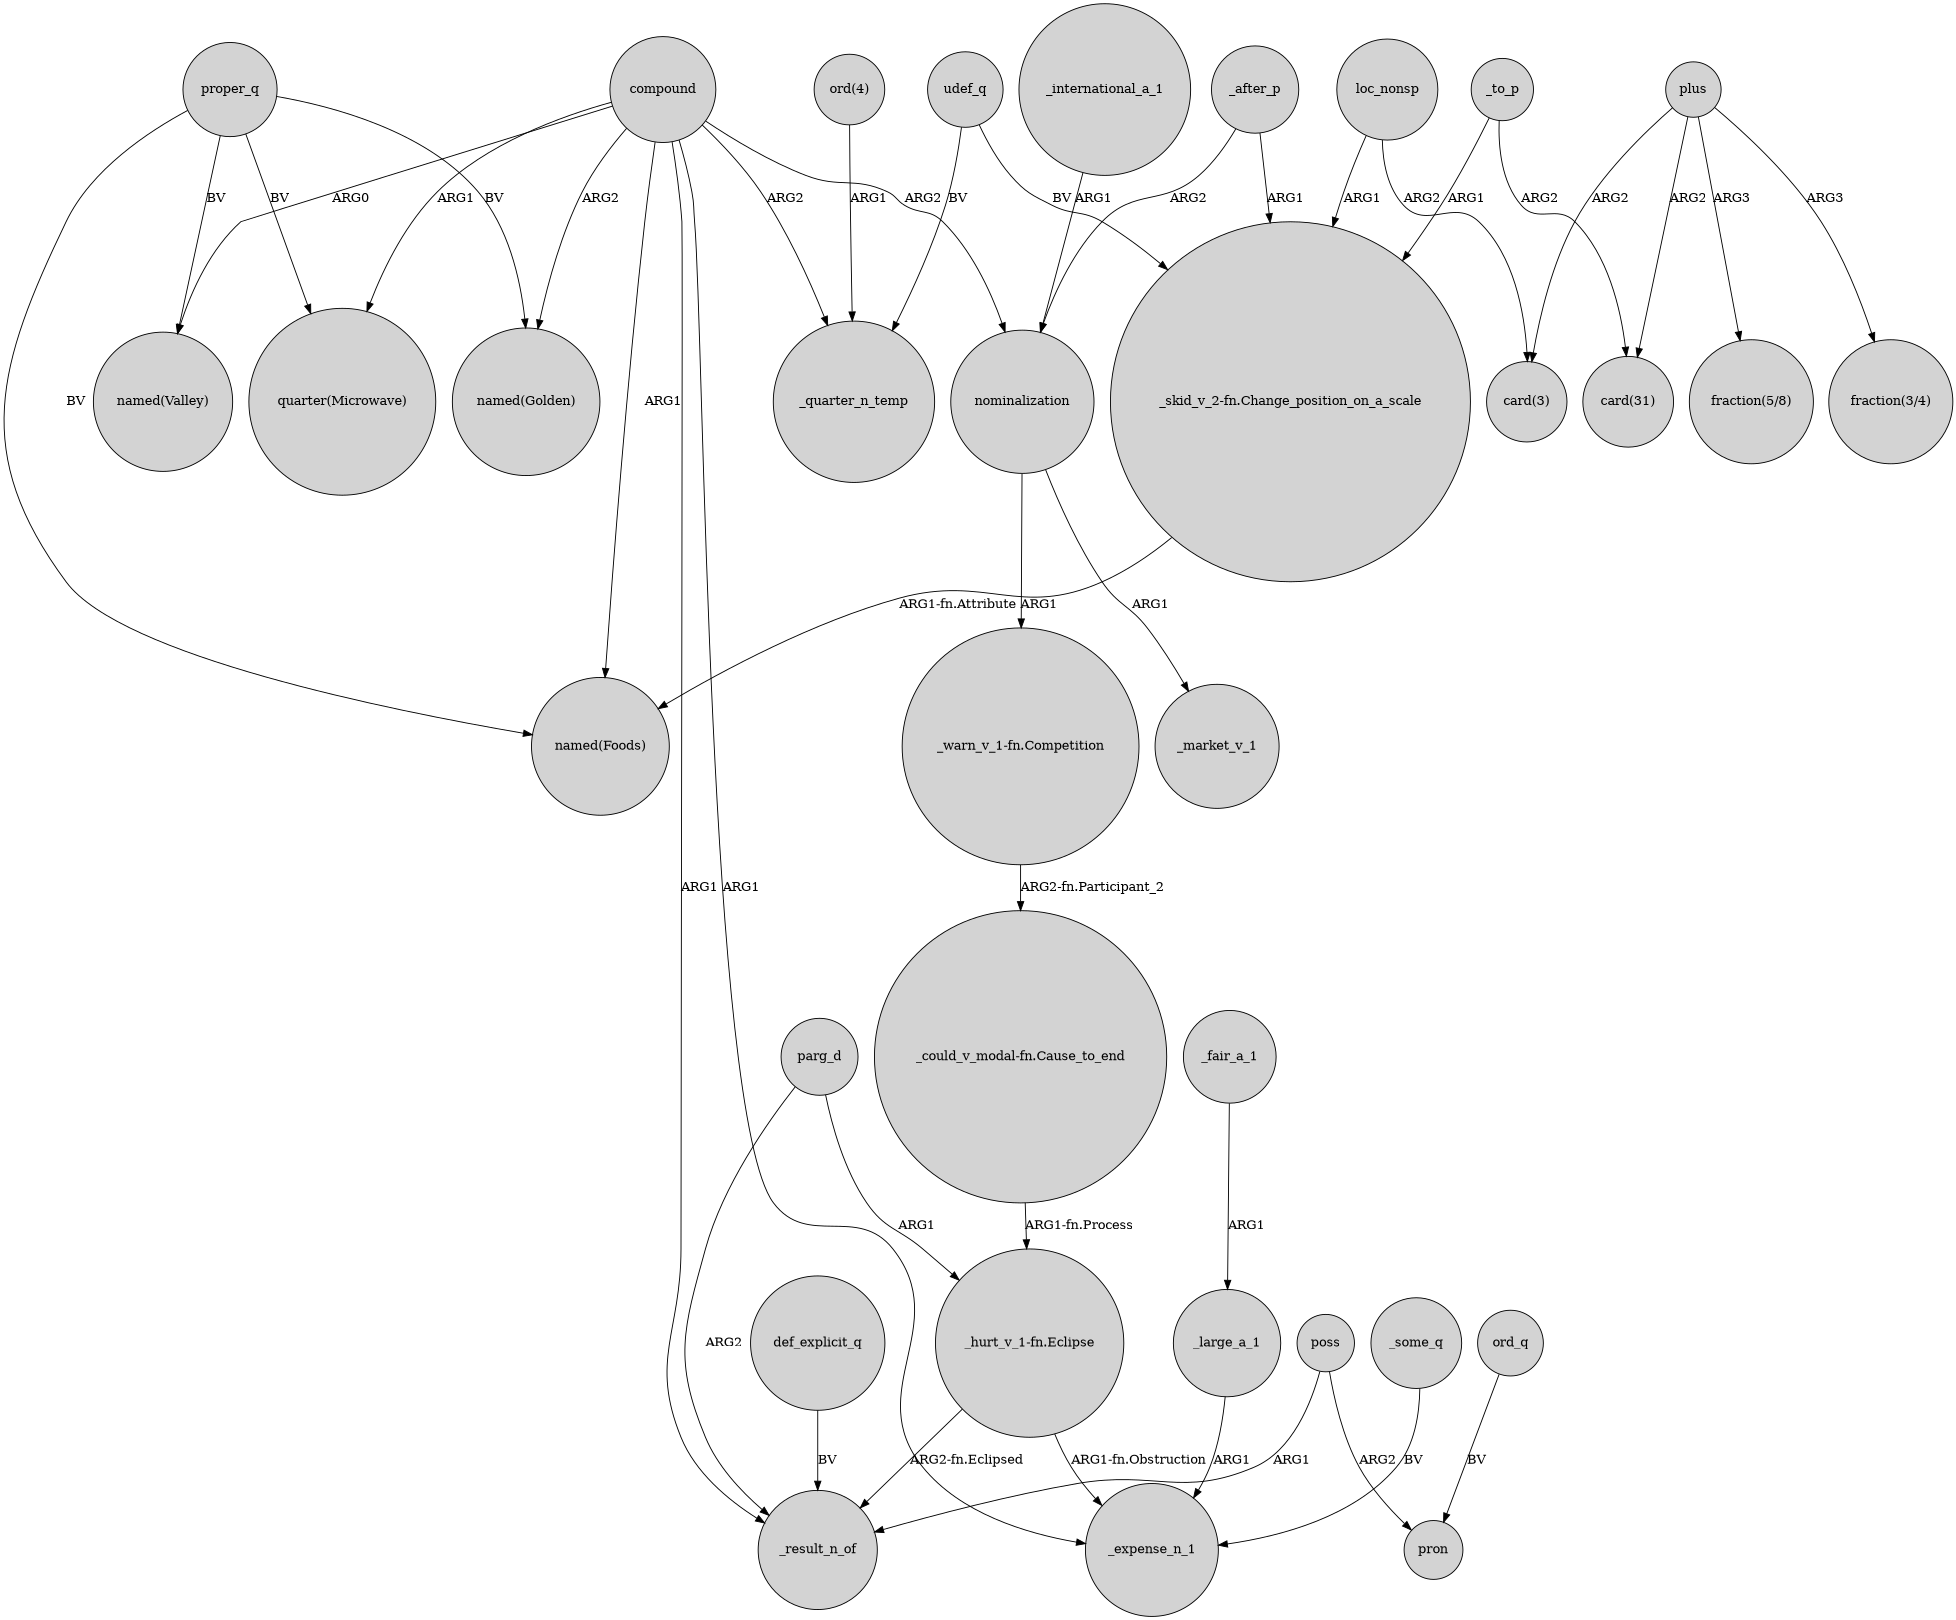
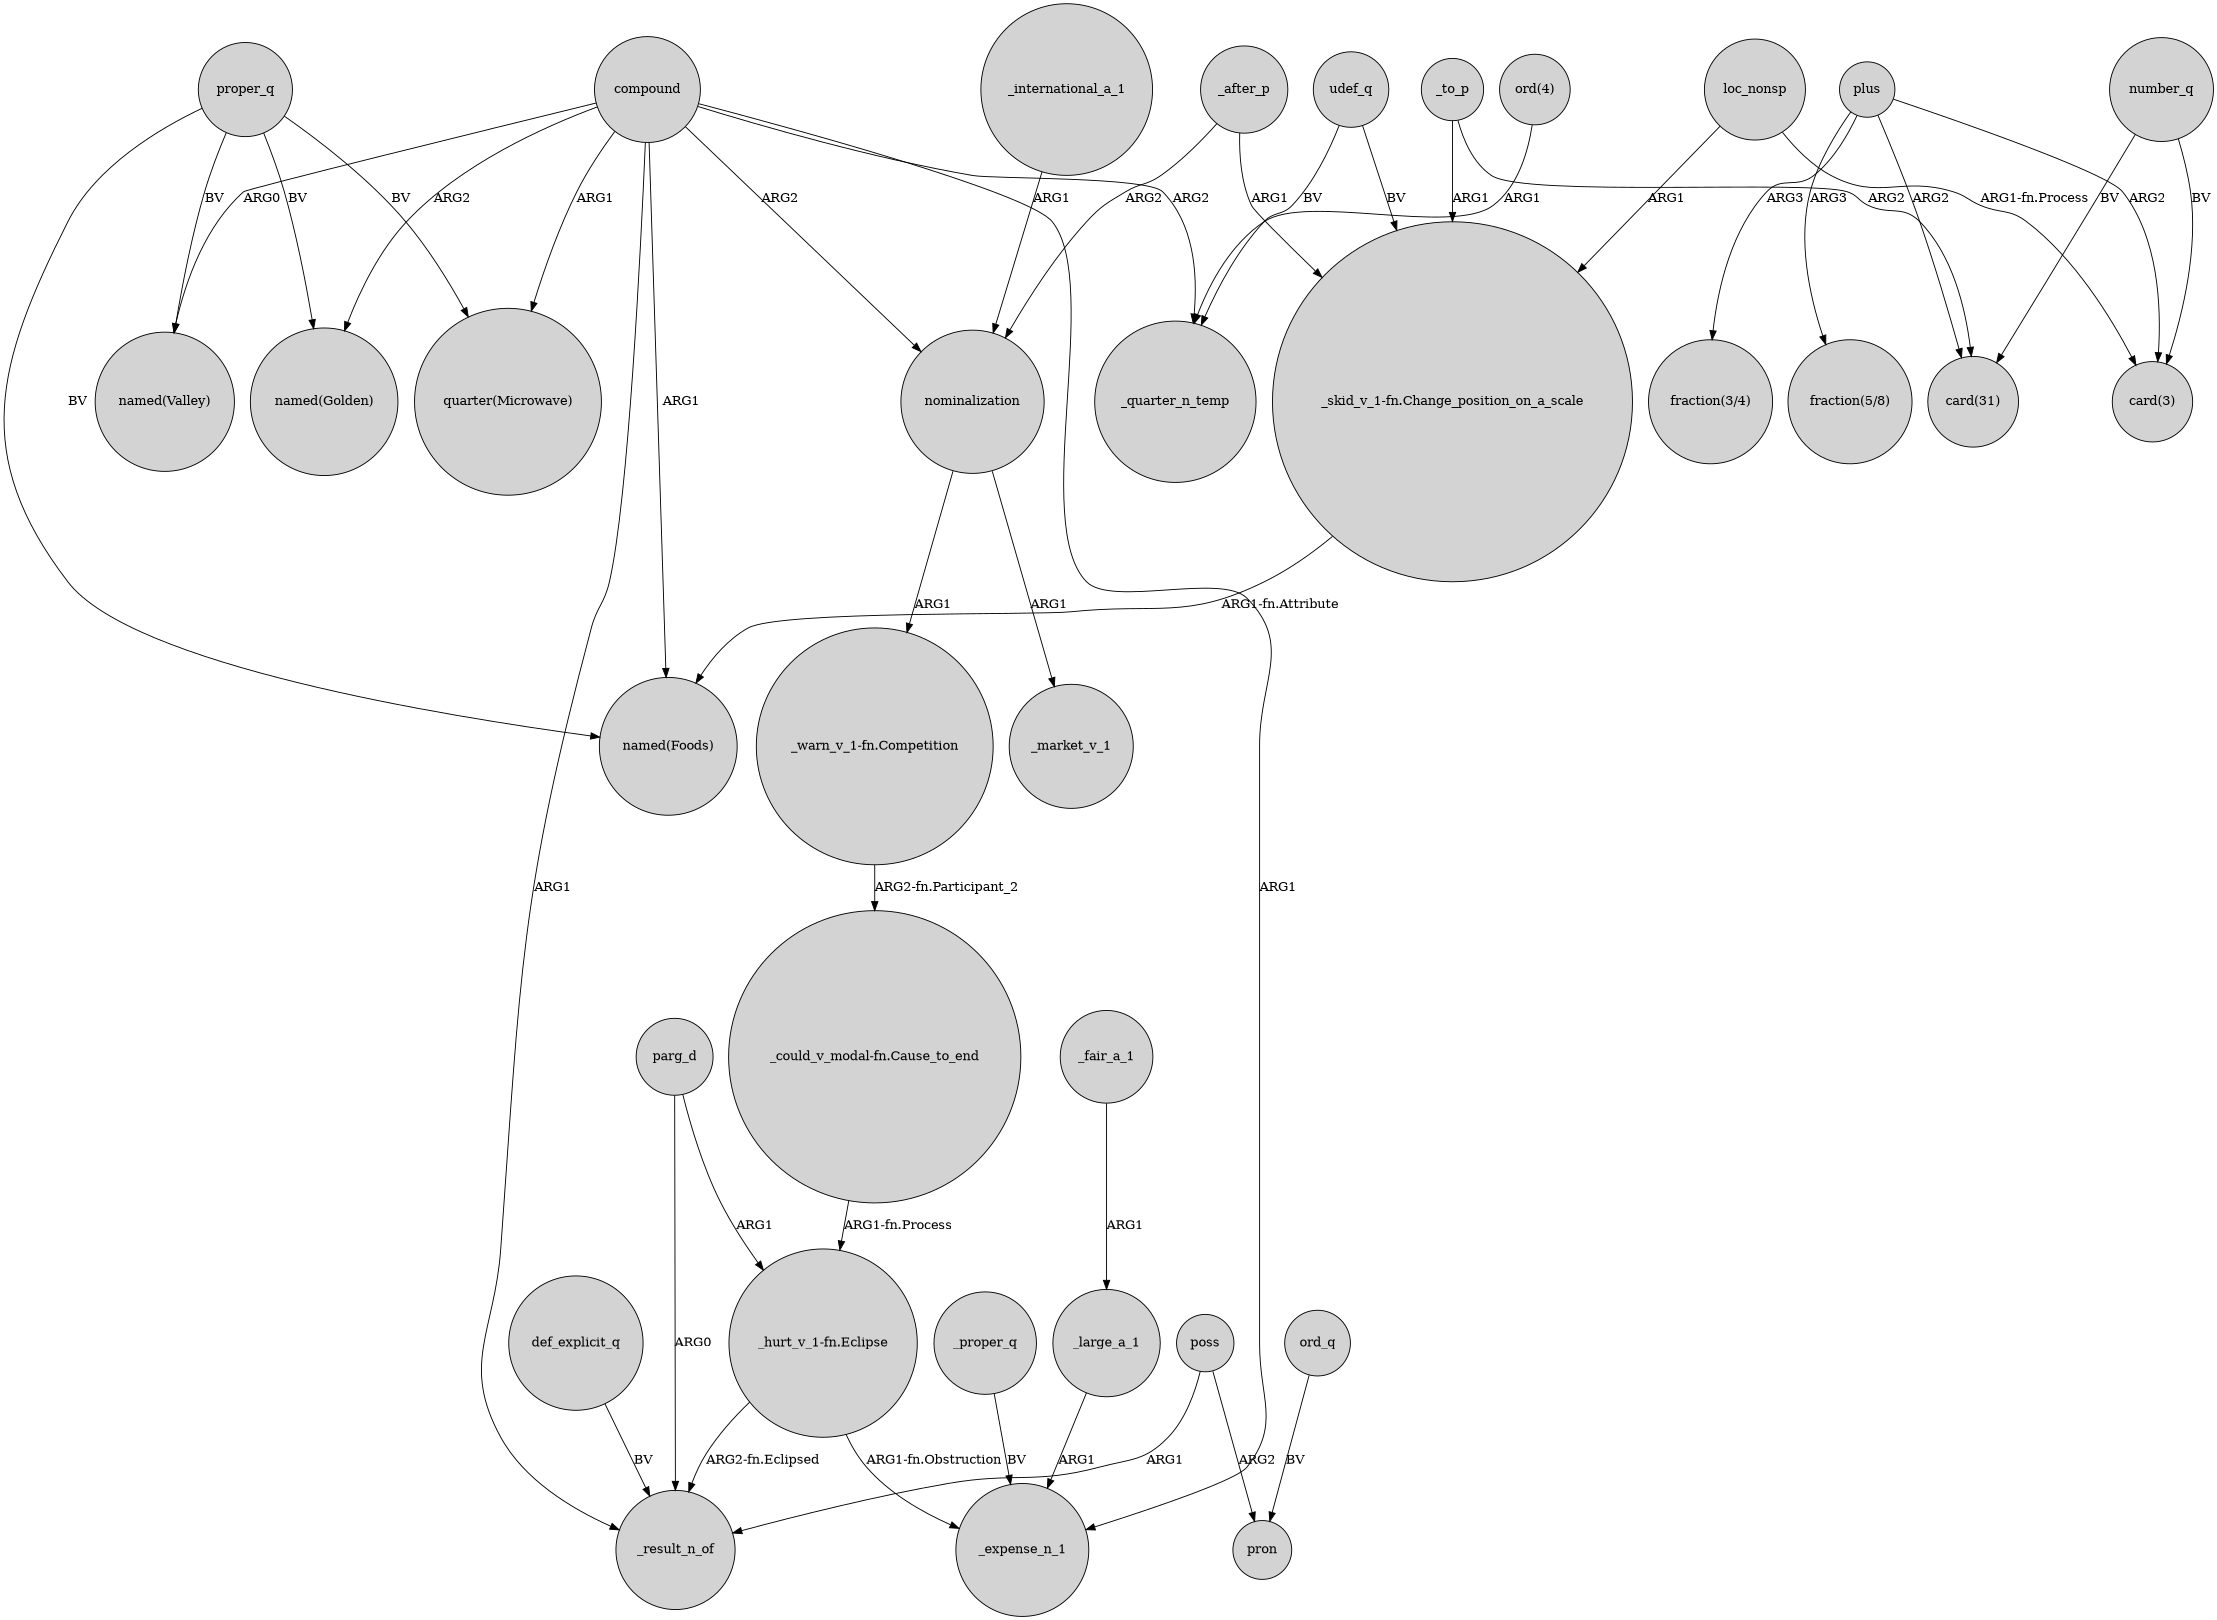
none -> (2162, 90)
(1422, 199) -> (2035, 199)
(1290, 402) -> (1453, 402)
(724, 1343) -> (693, 1343)
(1416, 1343) -> (985, 1343)
